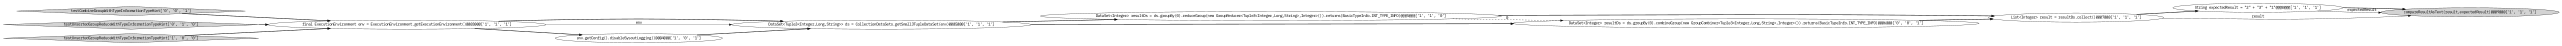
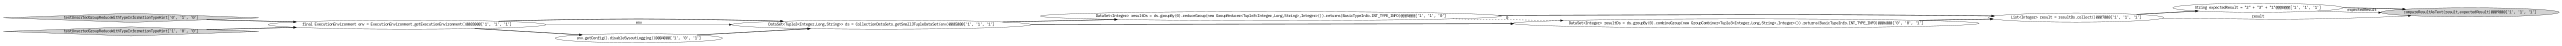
(131, 11) -> none
